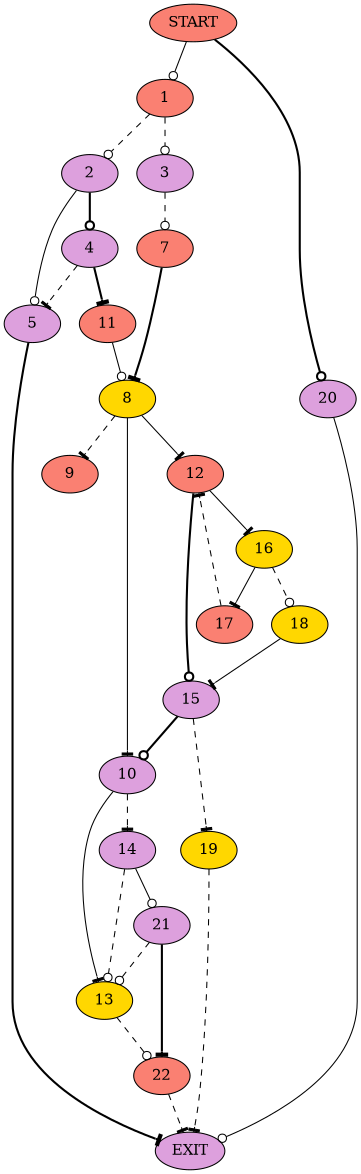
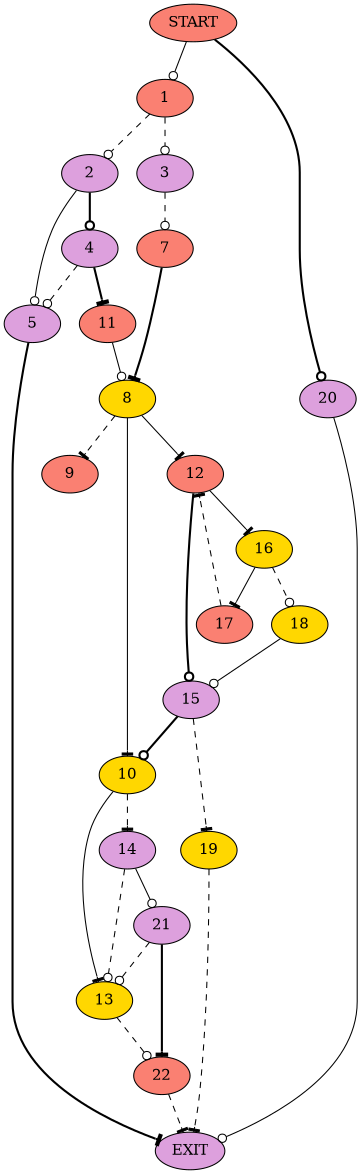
(63, 284) -> (64, 283)
(248, 661) -> (249, 660)
(127, 775) -> (127, 775)
